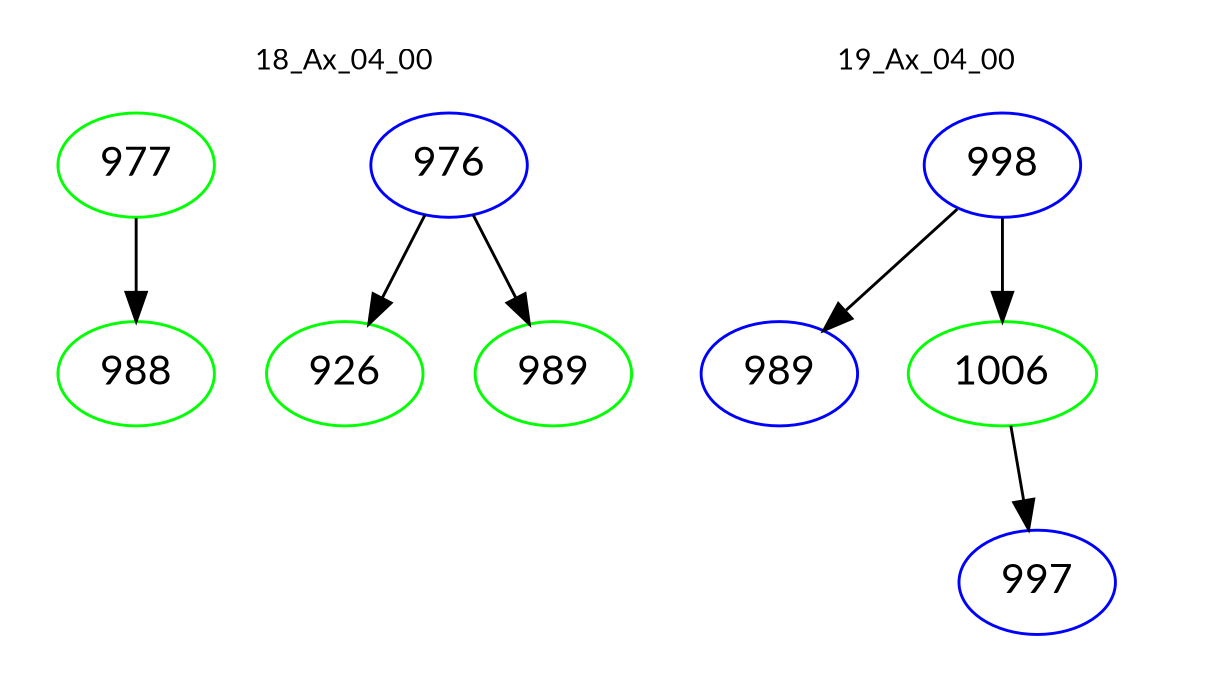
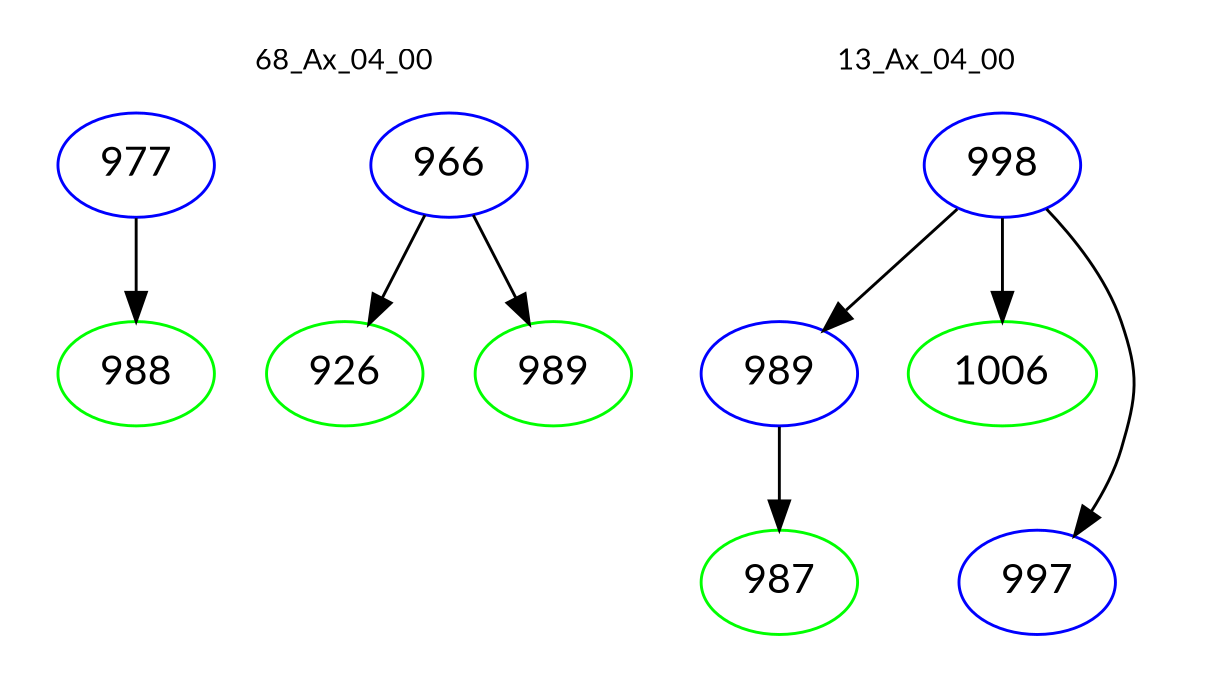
(345, 62) -> (345, 62)
(927, 62) -> (927, 62)
(136, 165) -> (136, 165)
(449, 165) -> (449, 165)
(1017, 463) -> (1130, 352)
none -> (779, 582)
